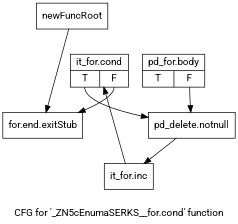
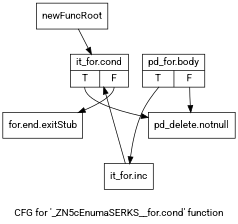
(58, 67) -> (83, 39)
(163, 149) -> (139, 121)
